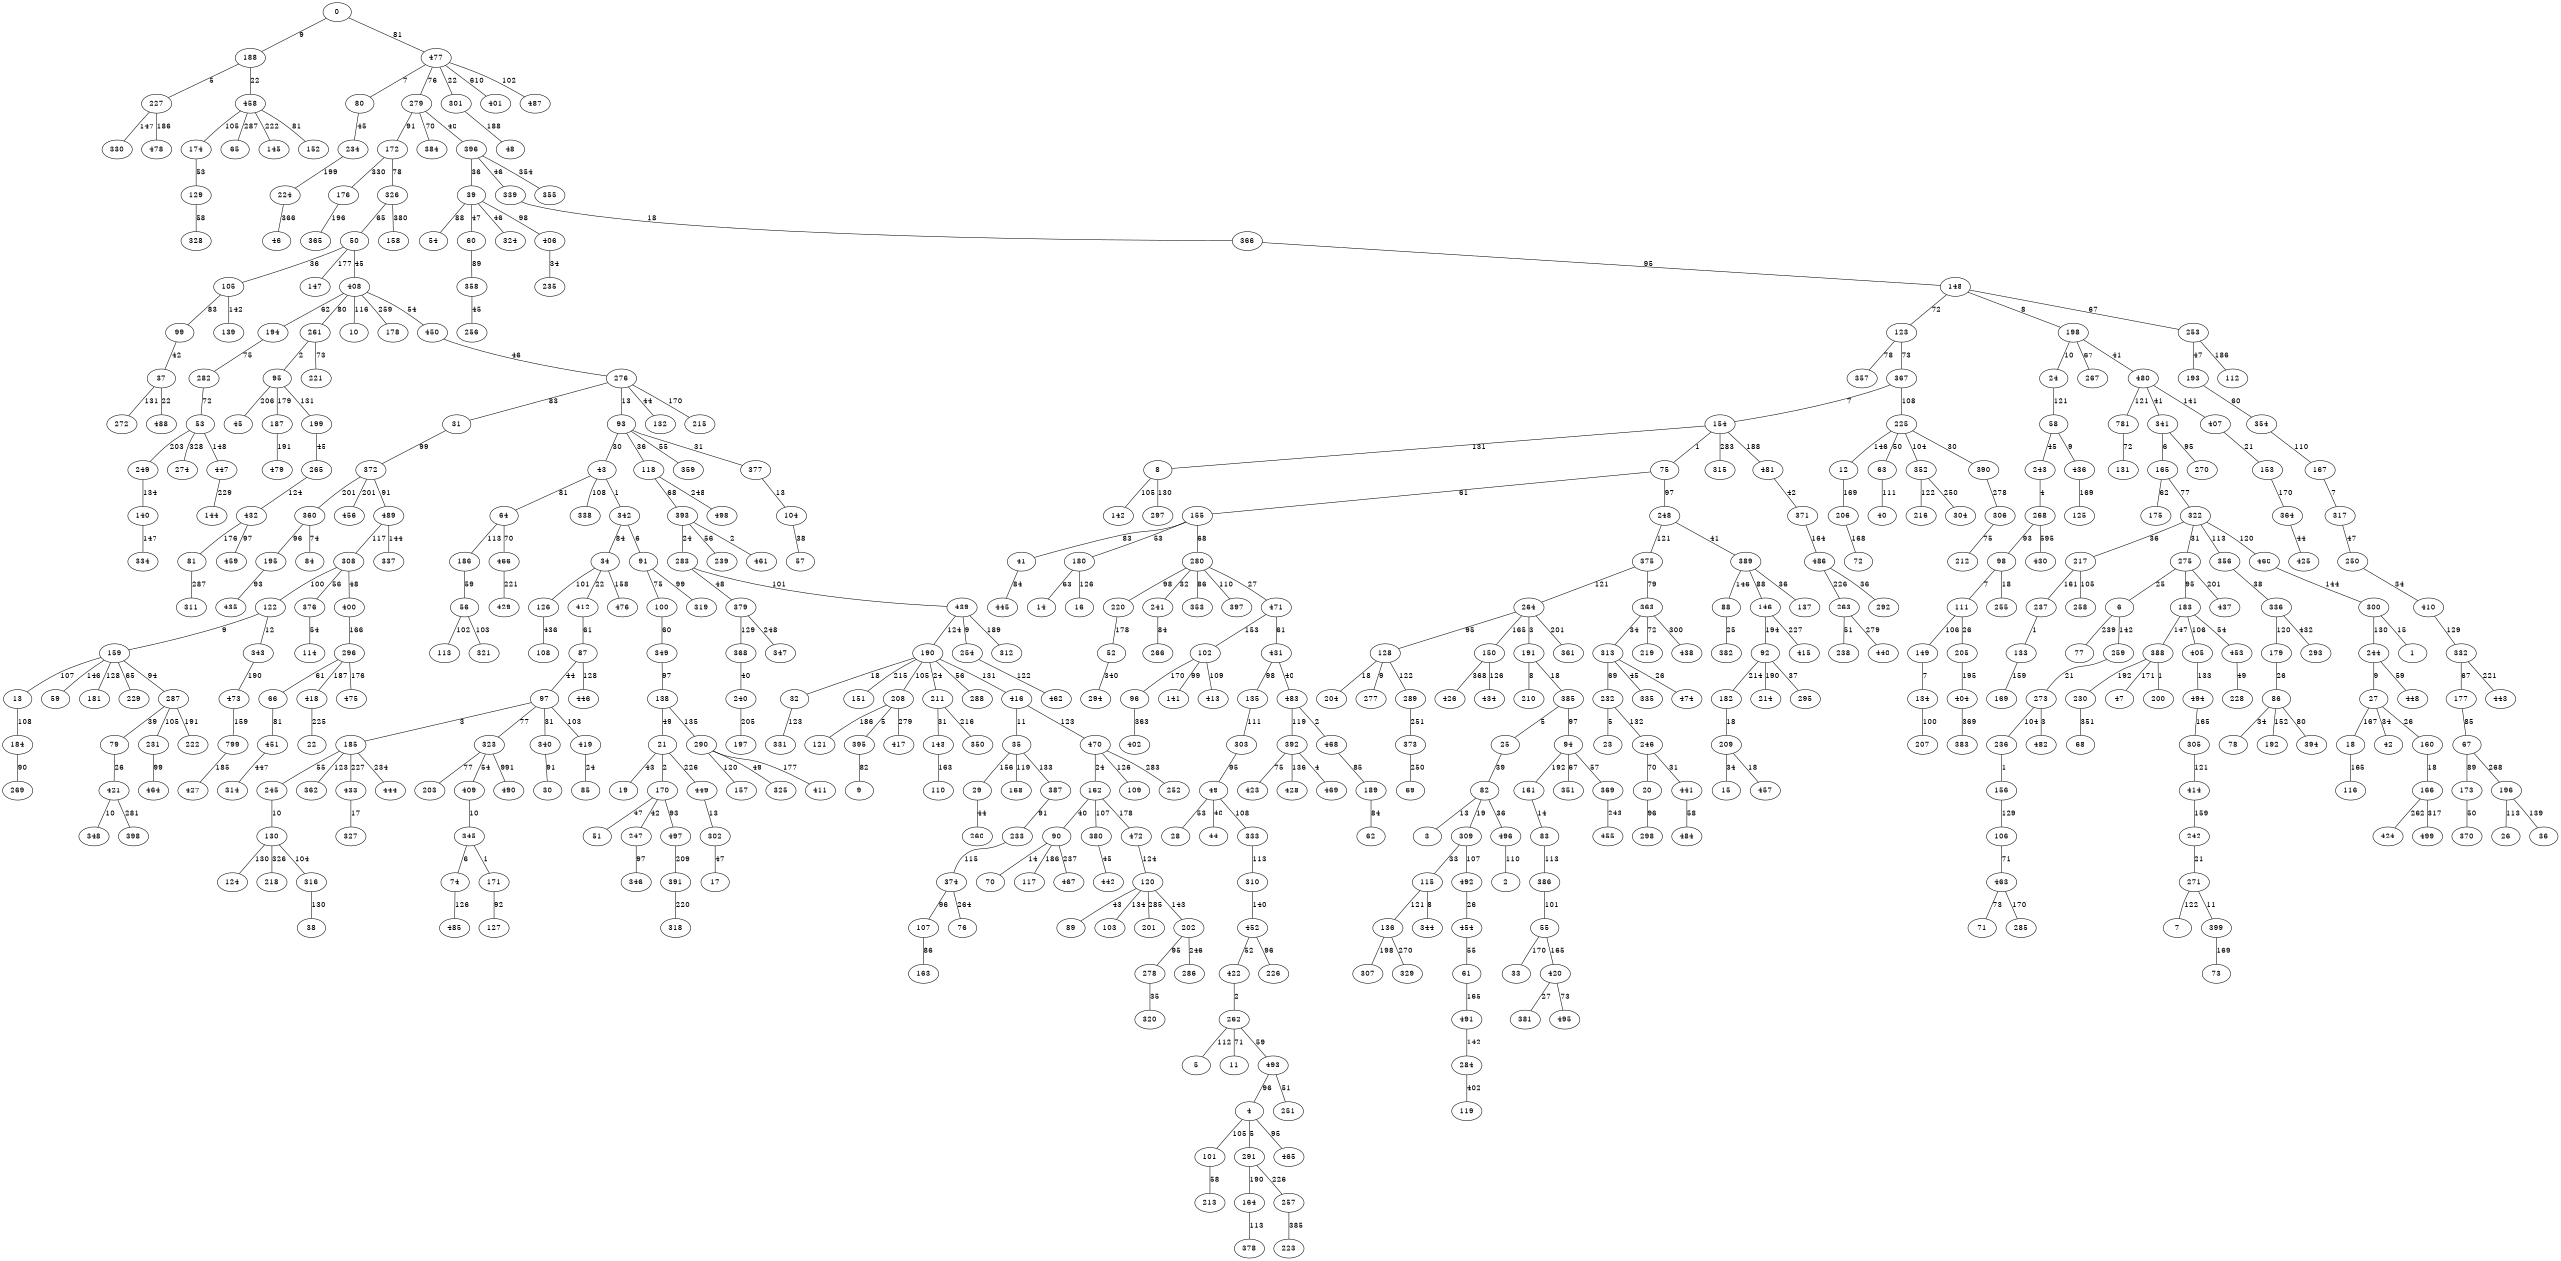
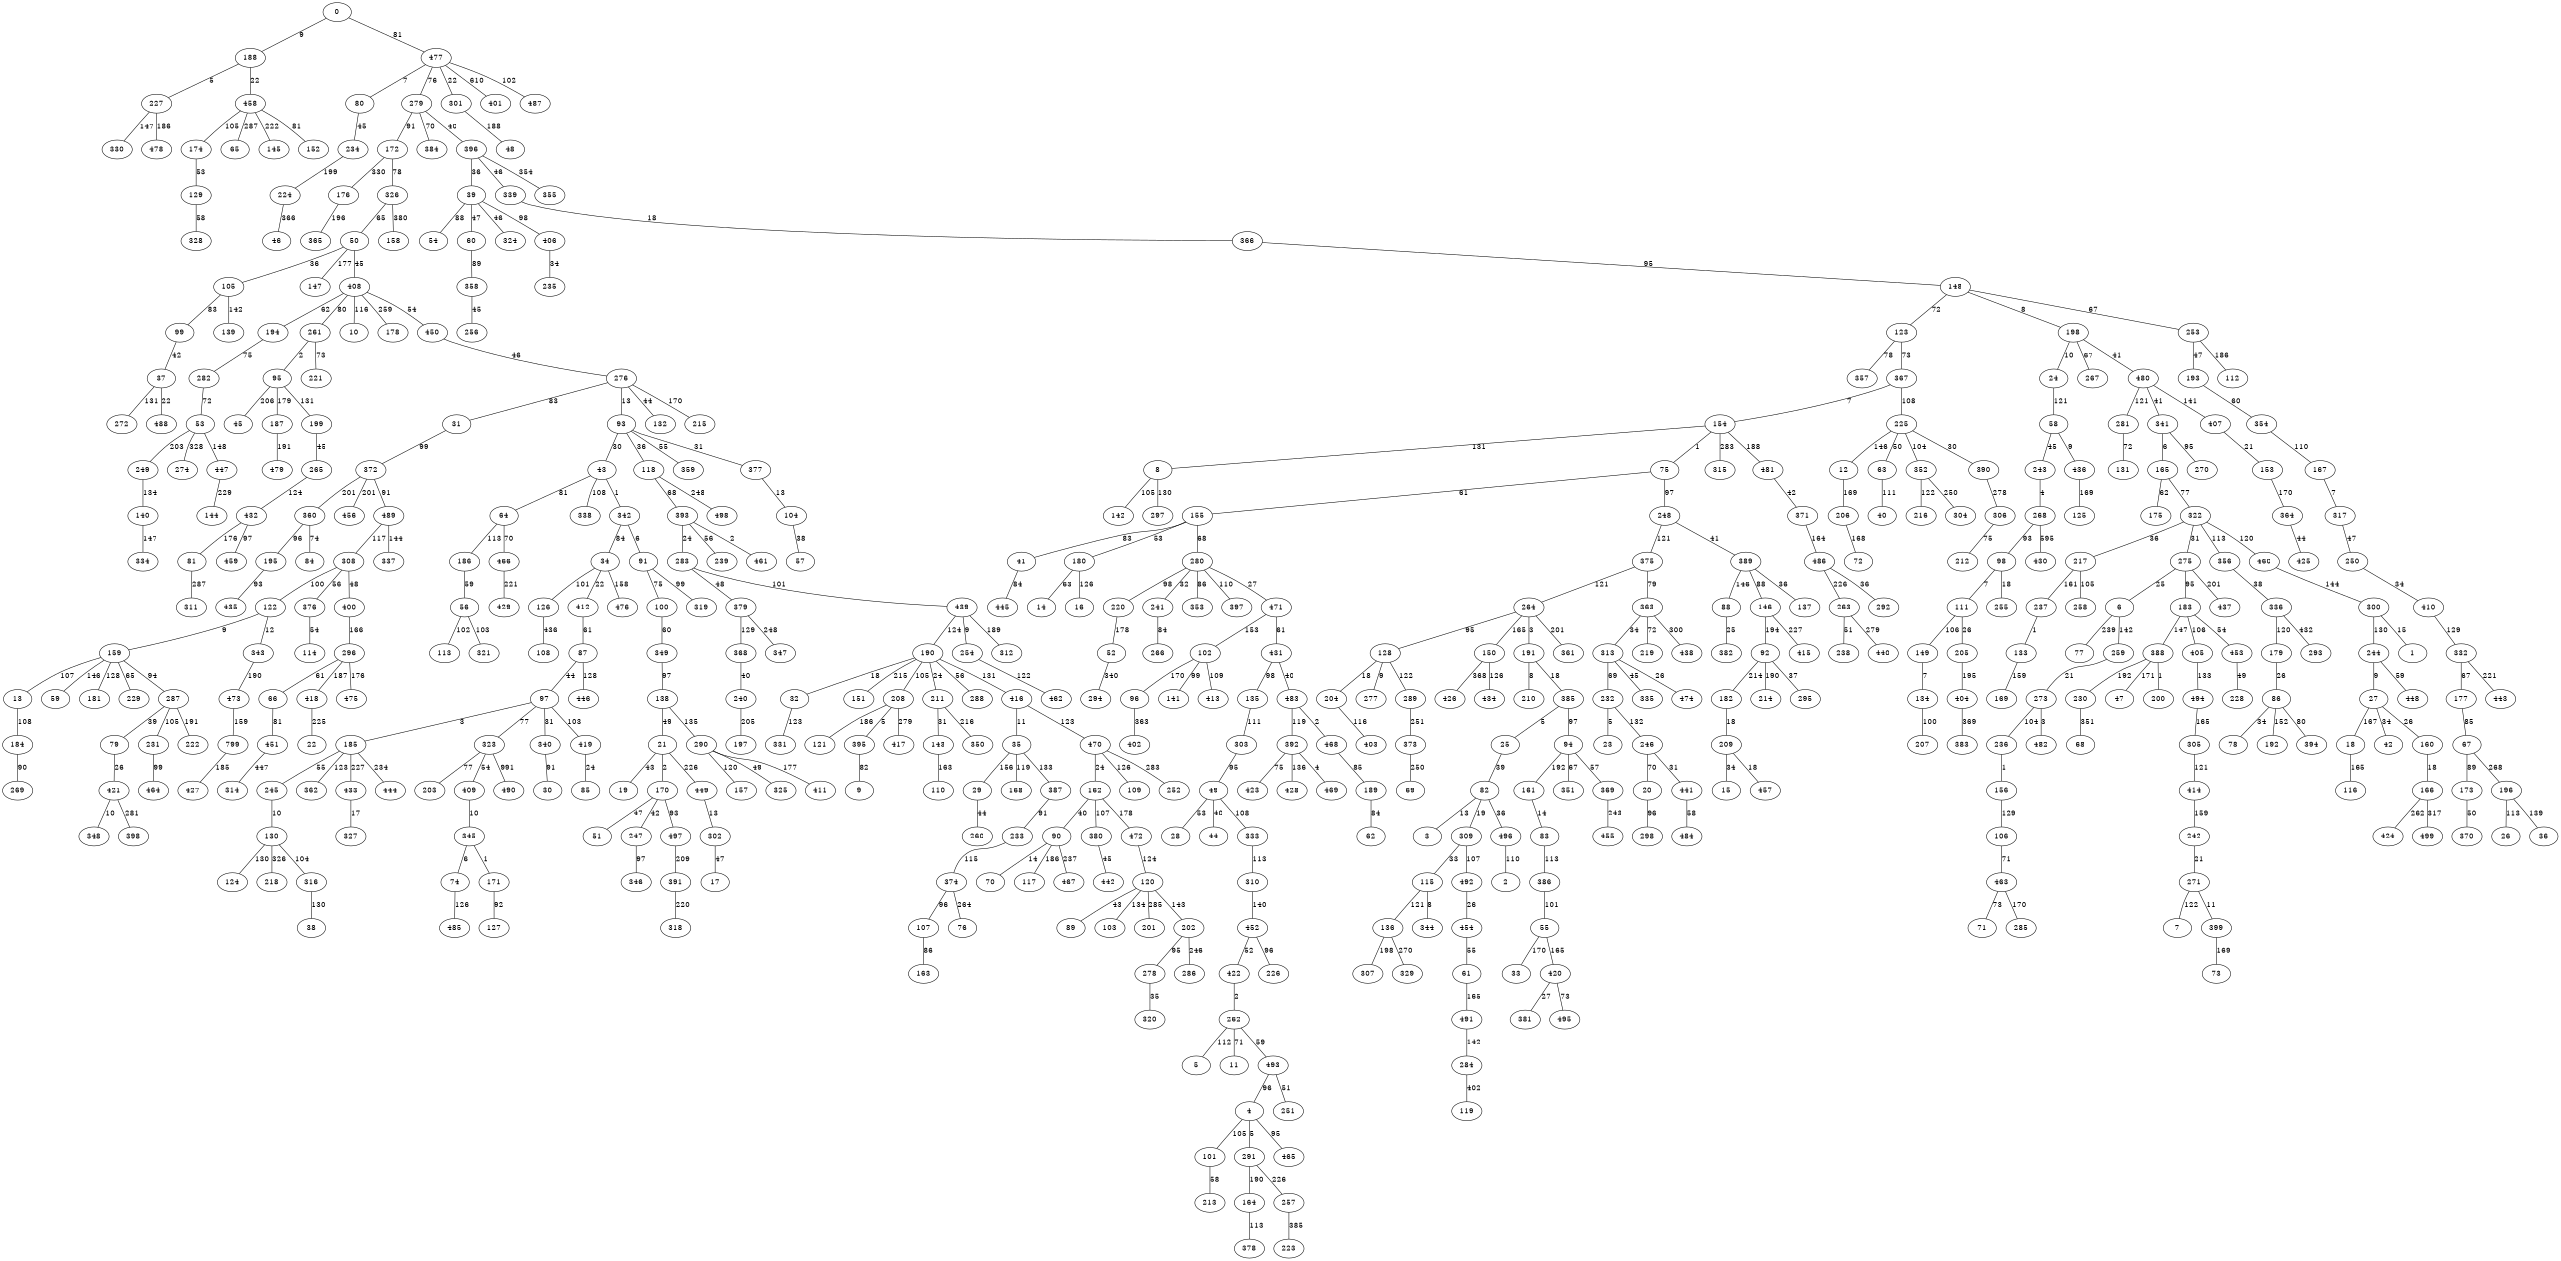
(2123, 424) -> (2123, 424)
none -> (1371, 745)
